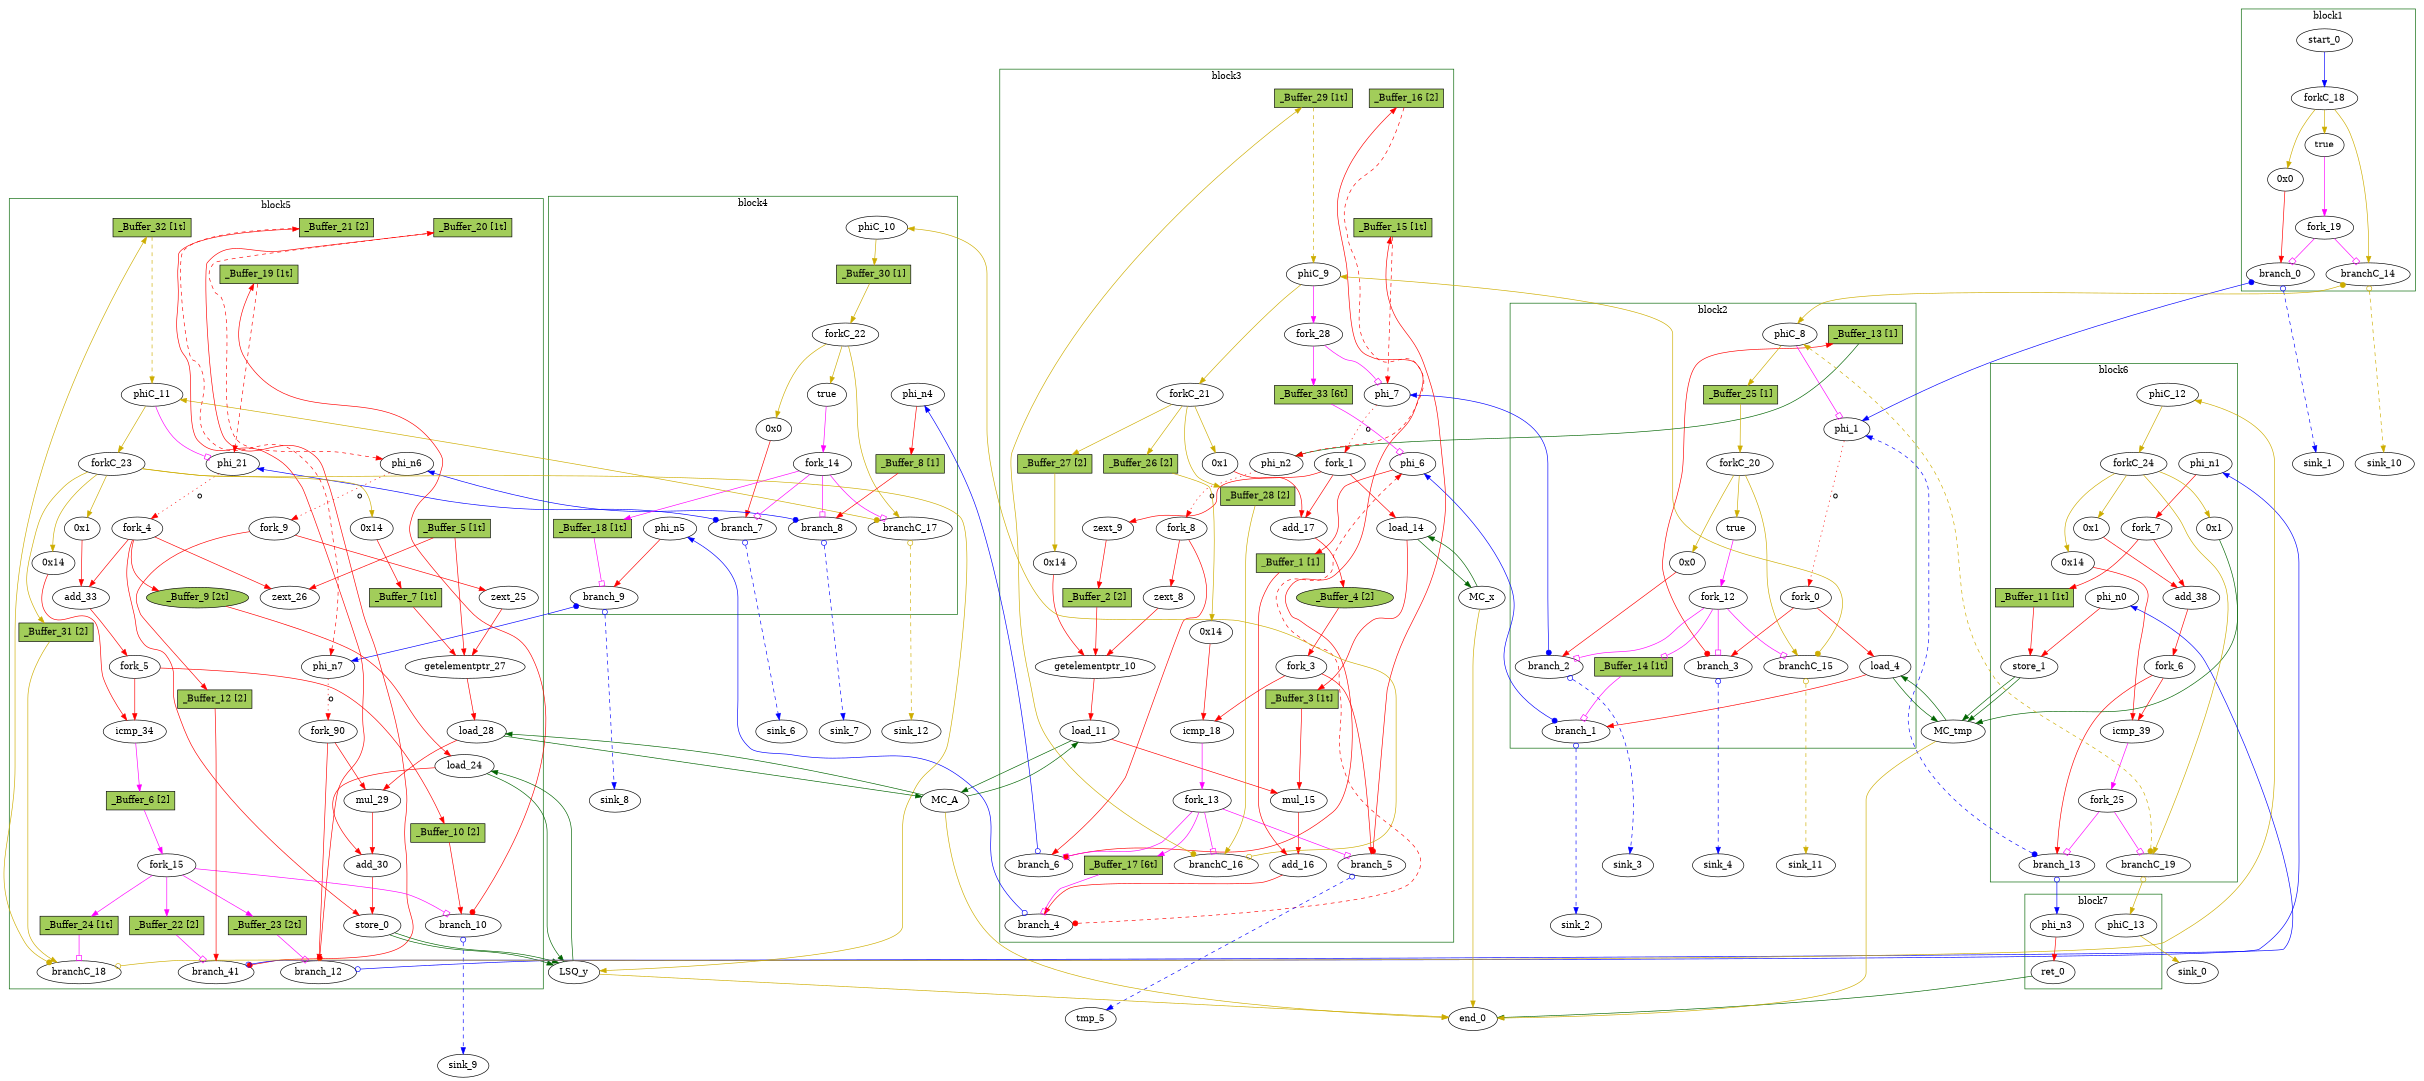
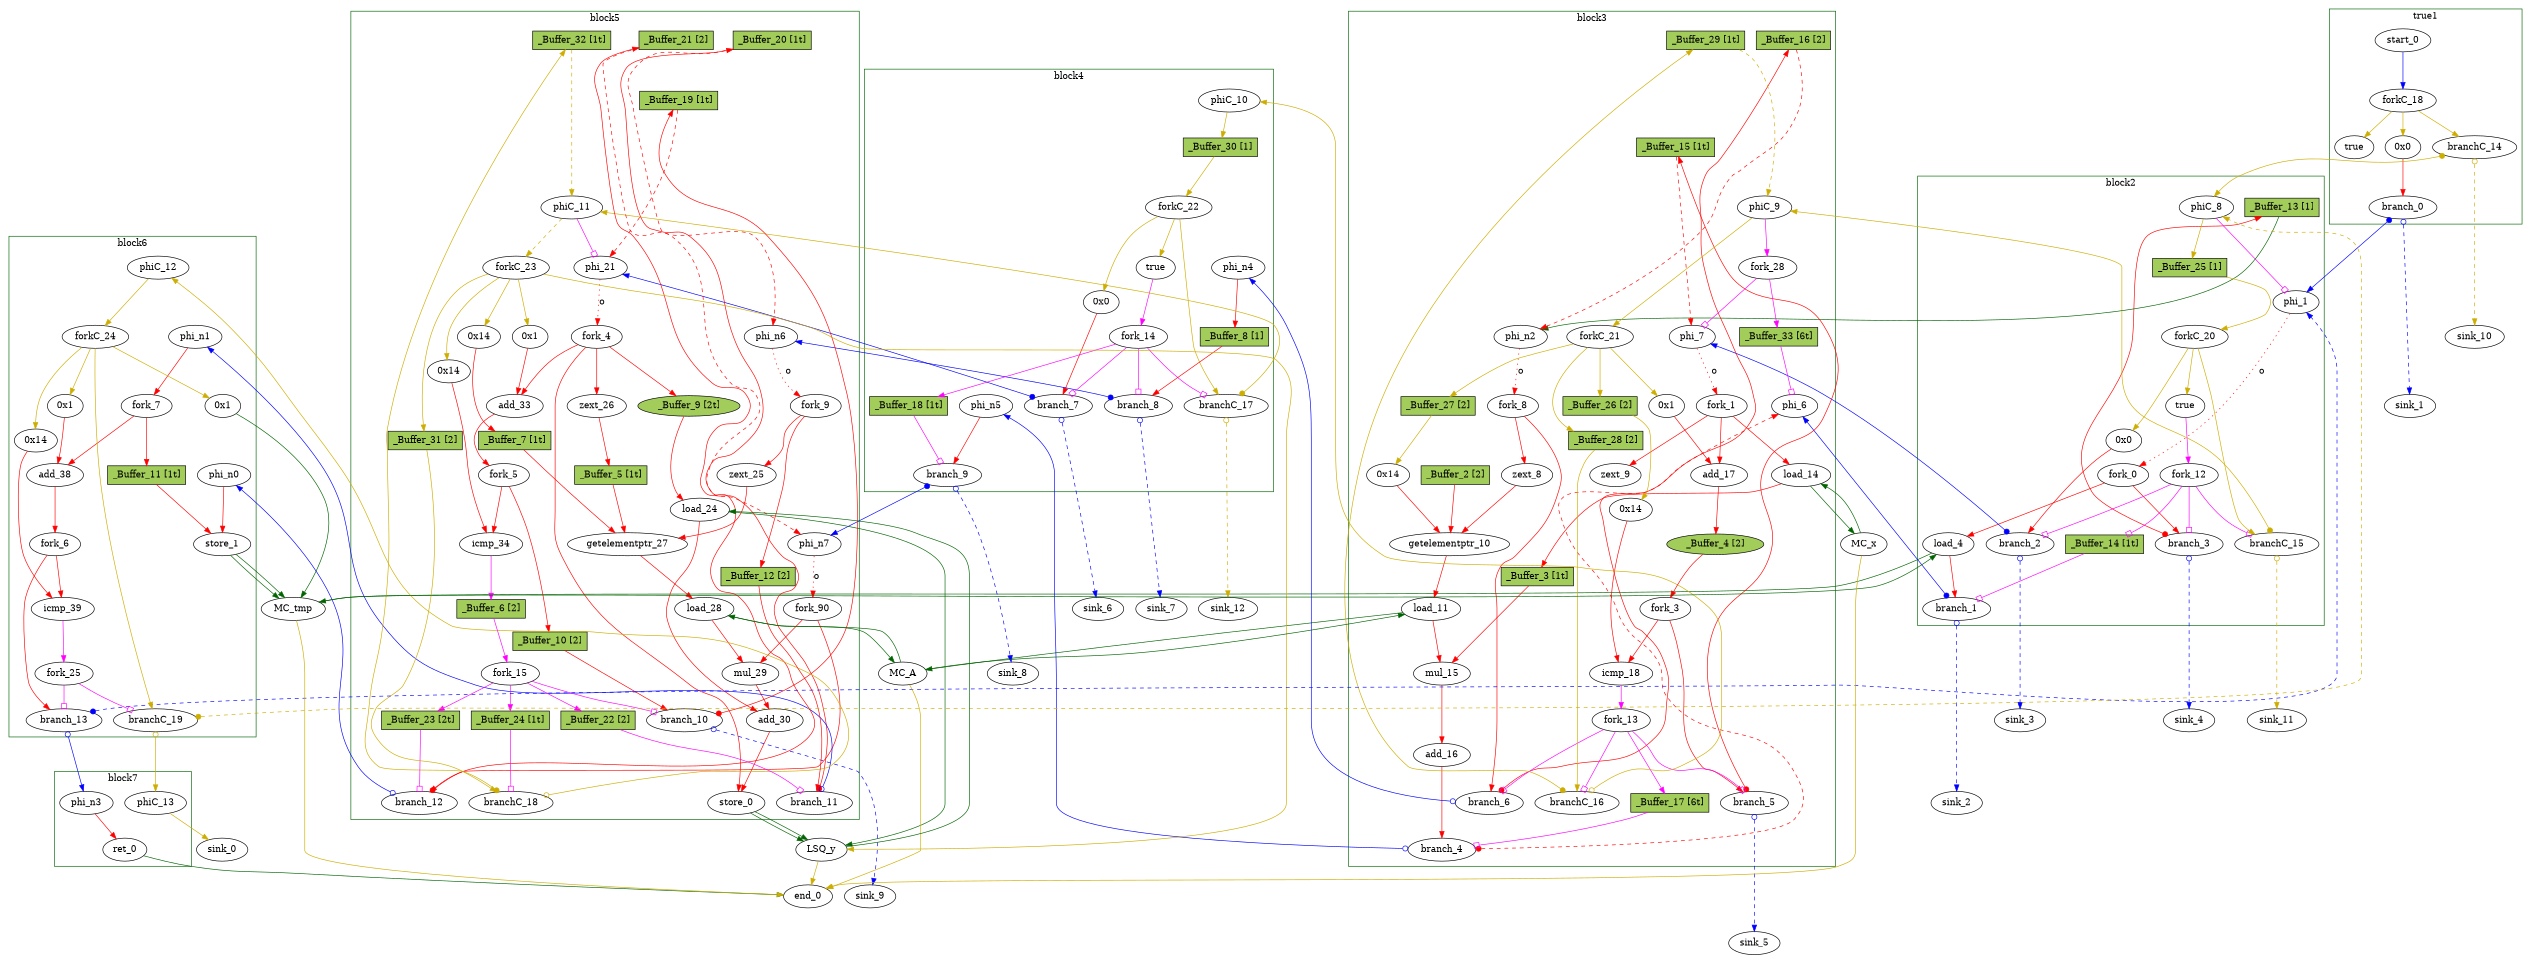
(2328, 16) -> (2426, 16)
(2325, 228) -> none
(134, 427) -> (546, 235)
(1103, 561) -> none
(374, 562) -> (603, 438)
(1290, 563) -> none
(216, 972) -> (814, 803)
(1091, 1019) -> (1754, 943)
